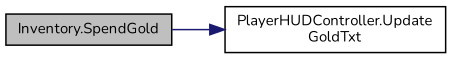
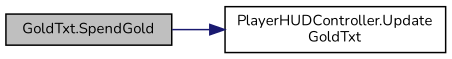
(89, 30) -> (89, 30)
